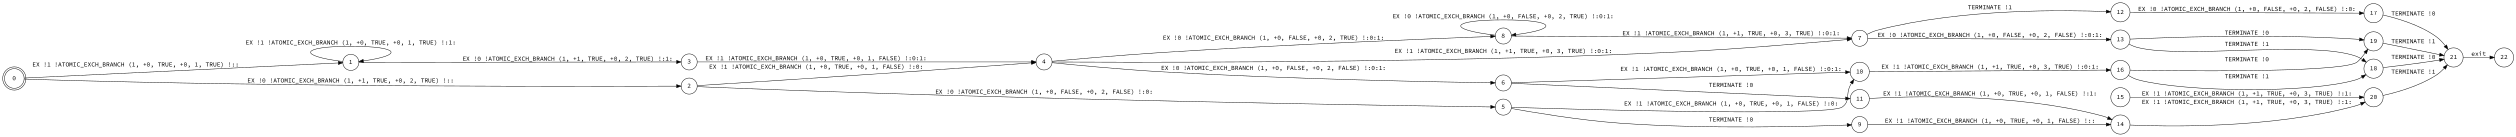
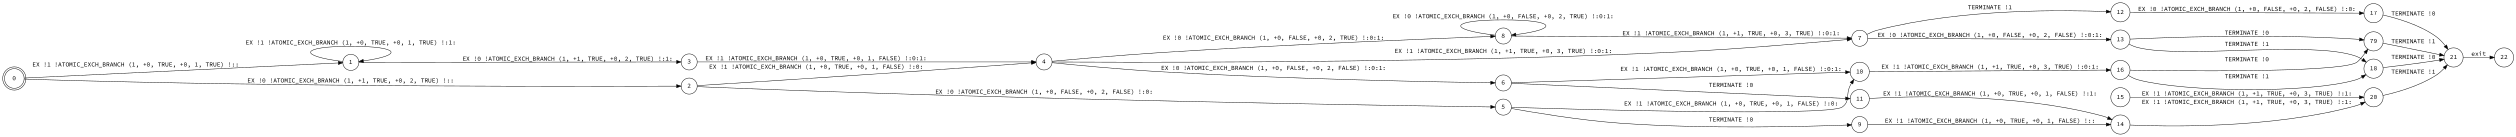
(2374, 41) -> (2374, 41)
